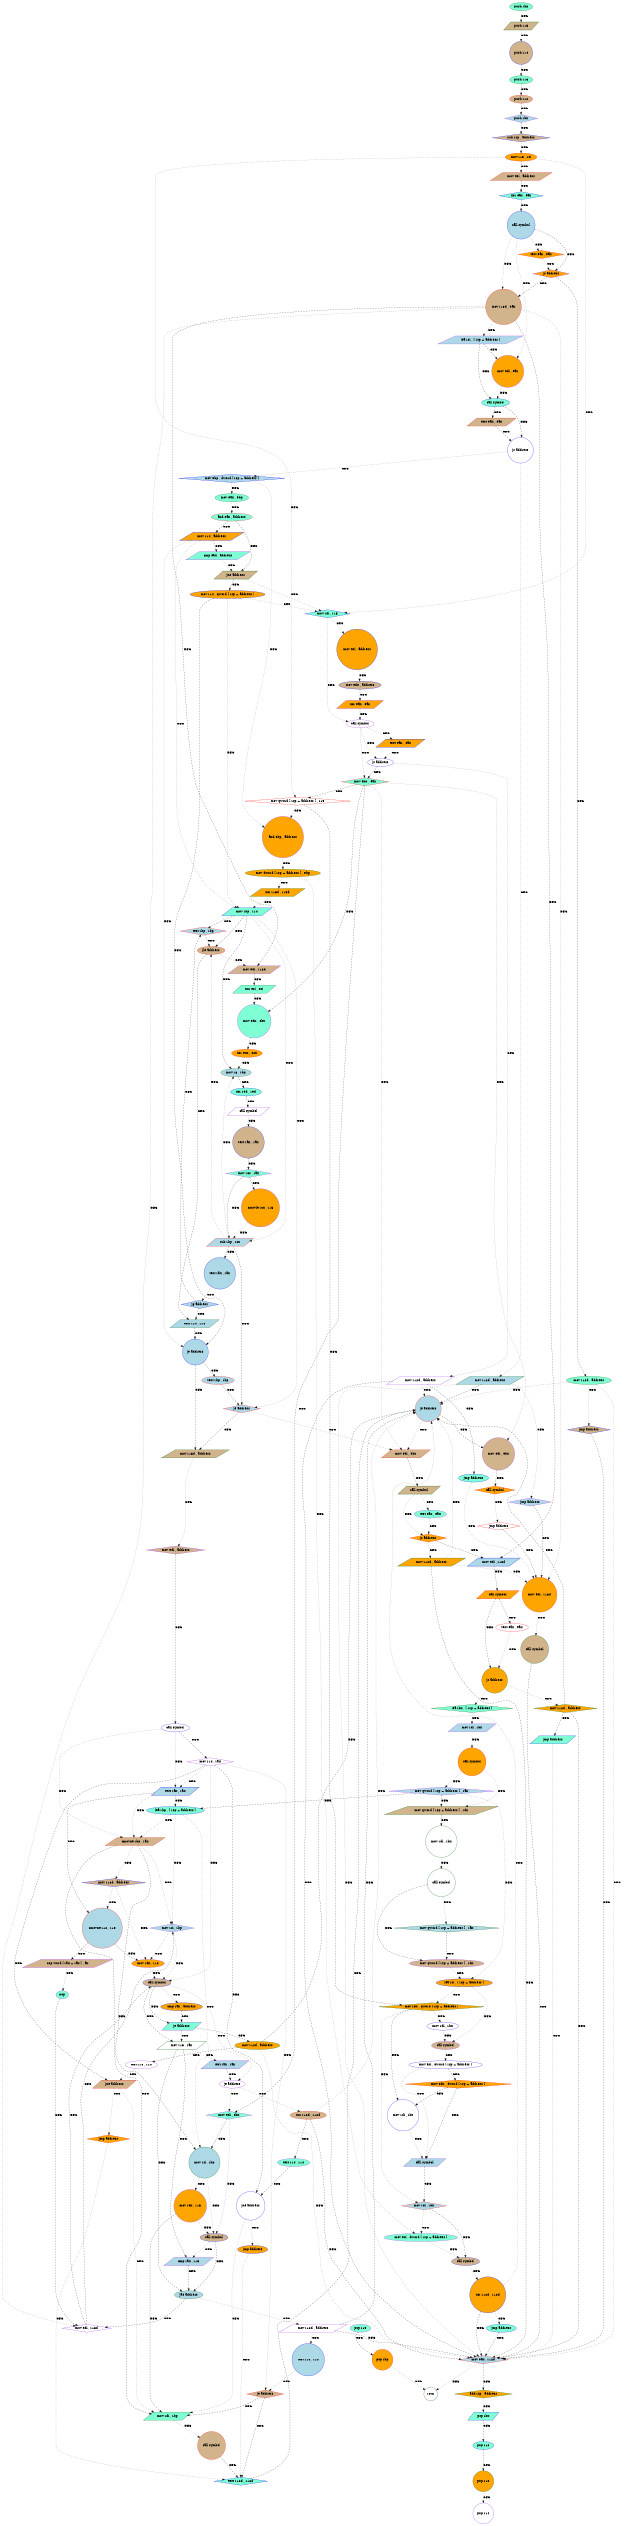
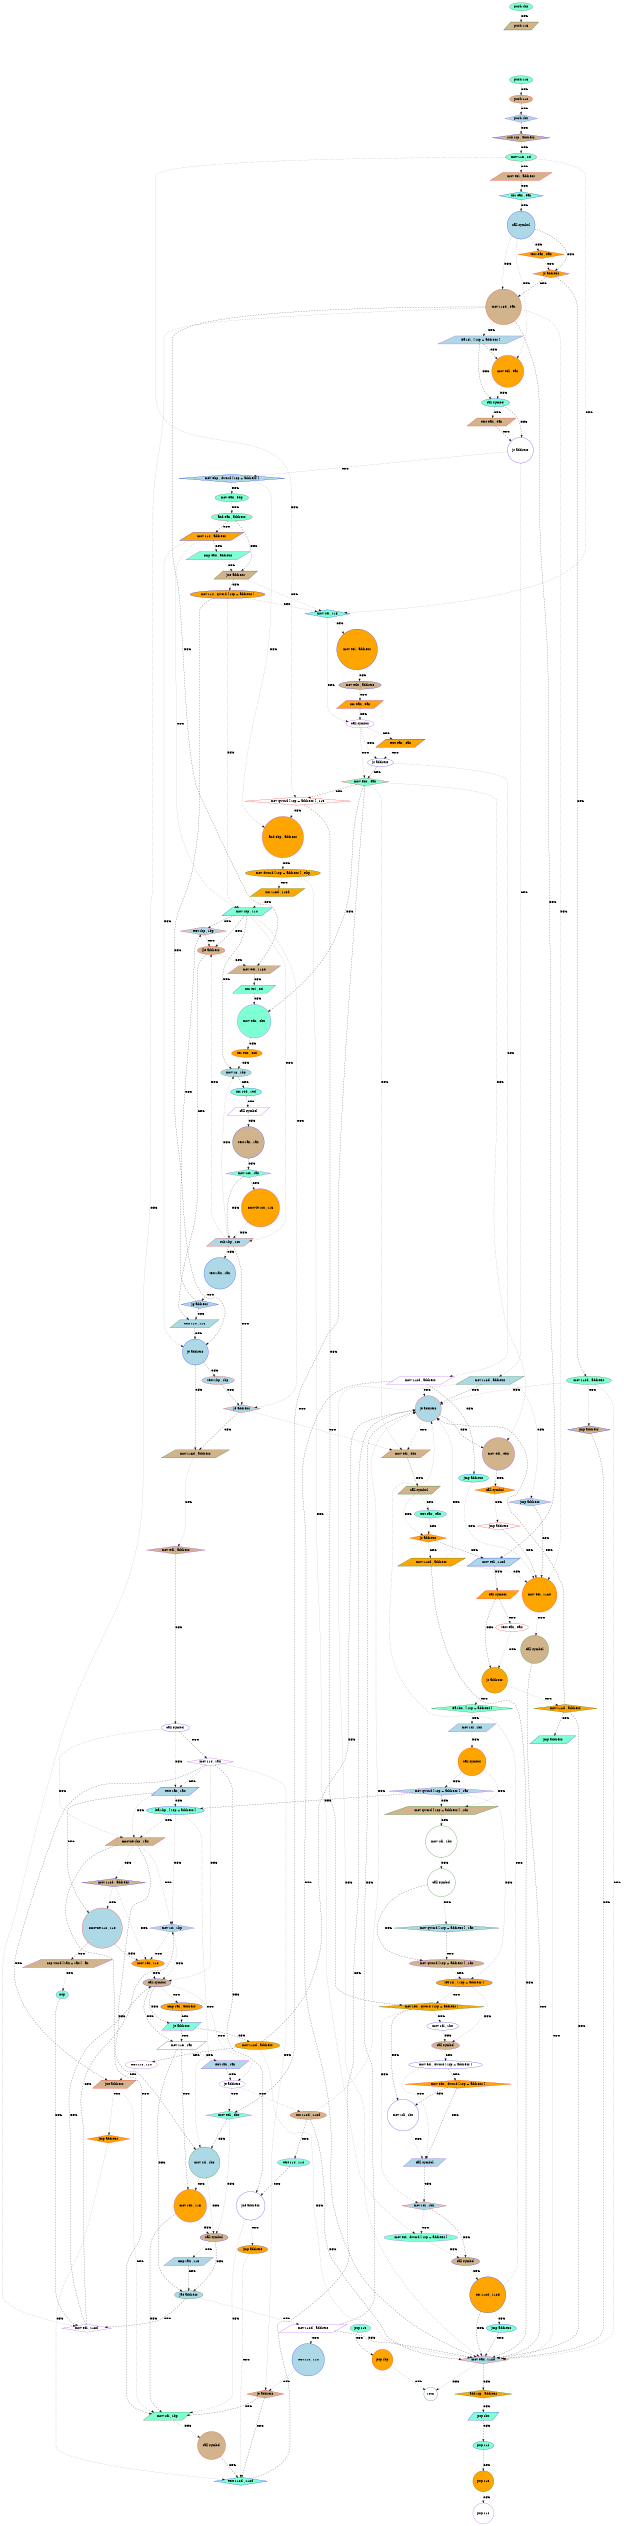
(521, 53) -> none
(521, 157) -> (521, 157)
(176, 2154) -> (183, 2118)
